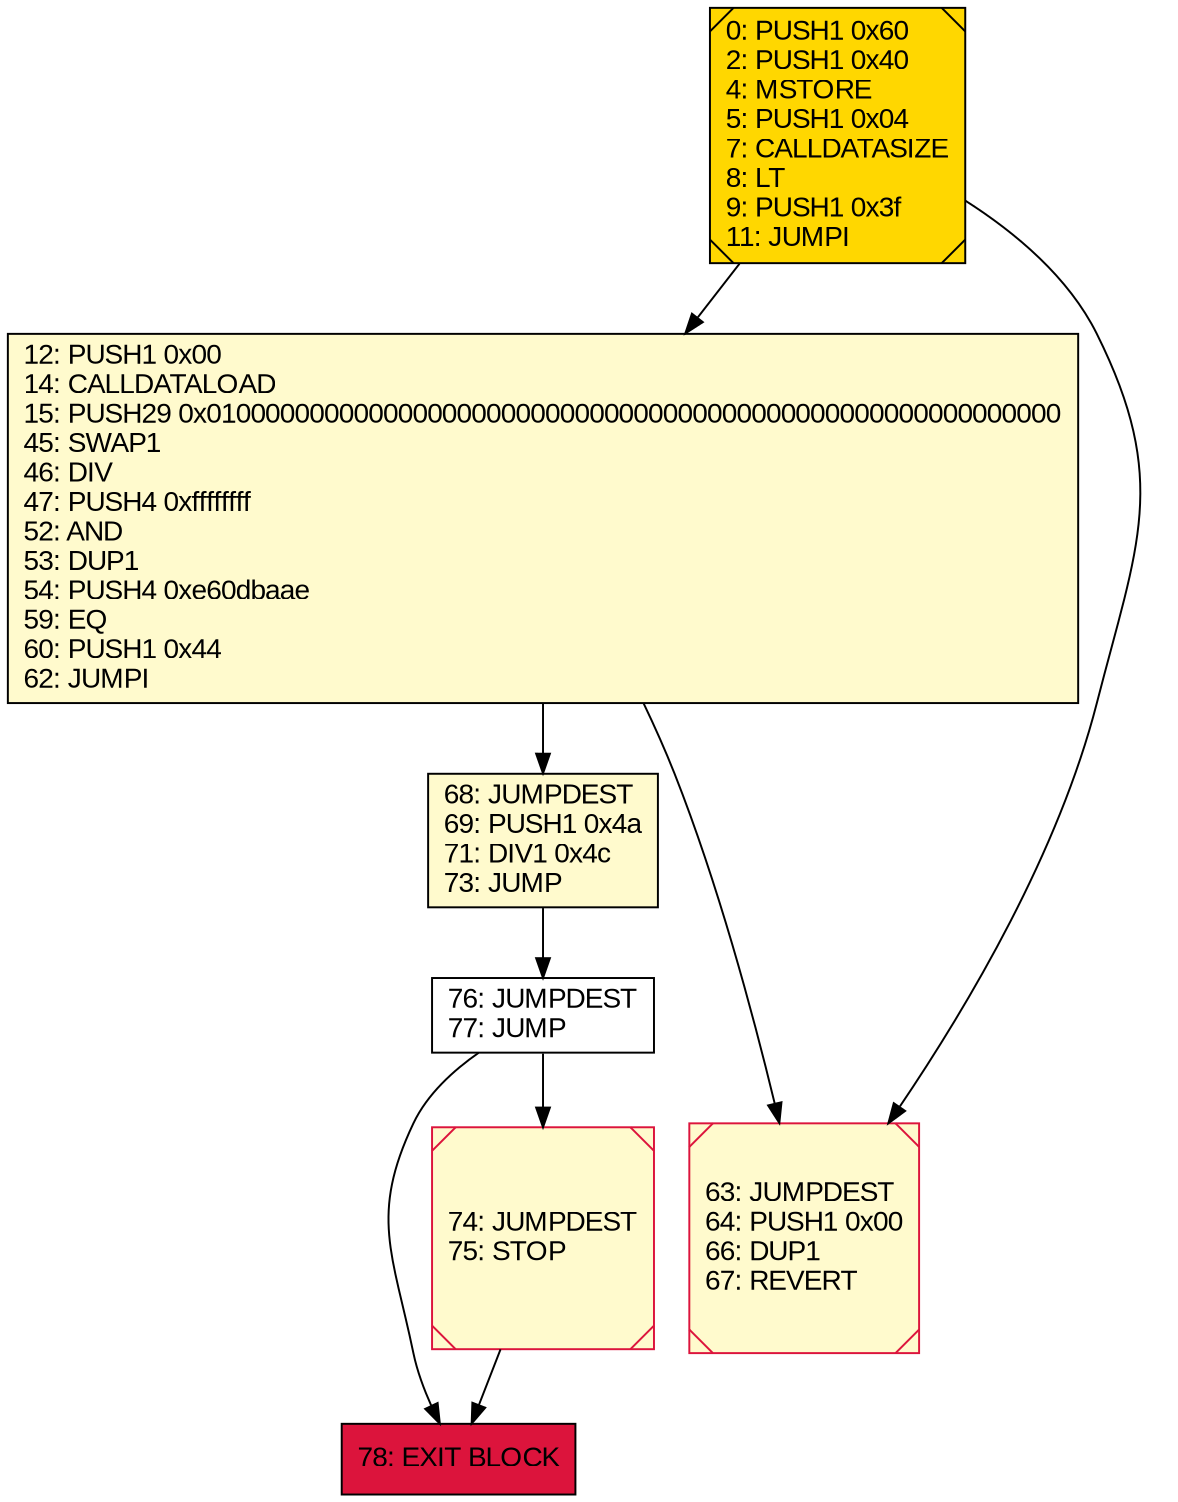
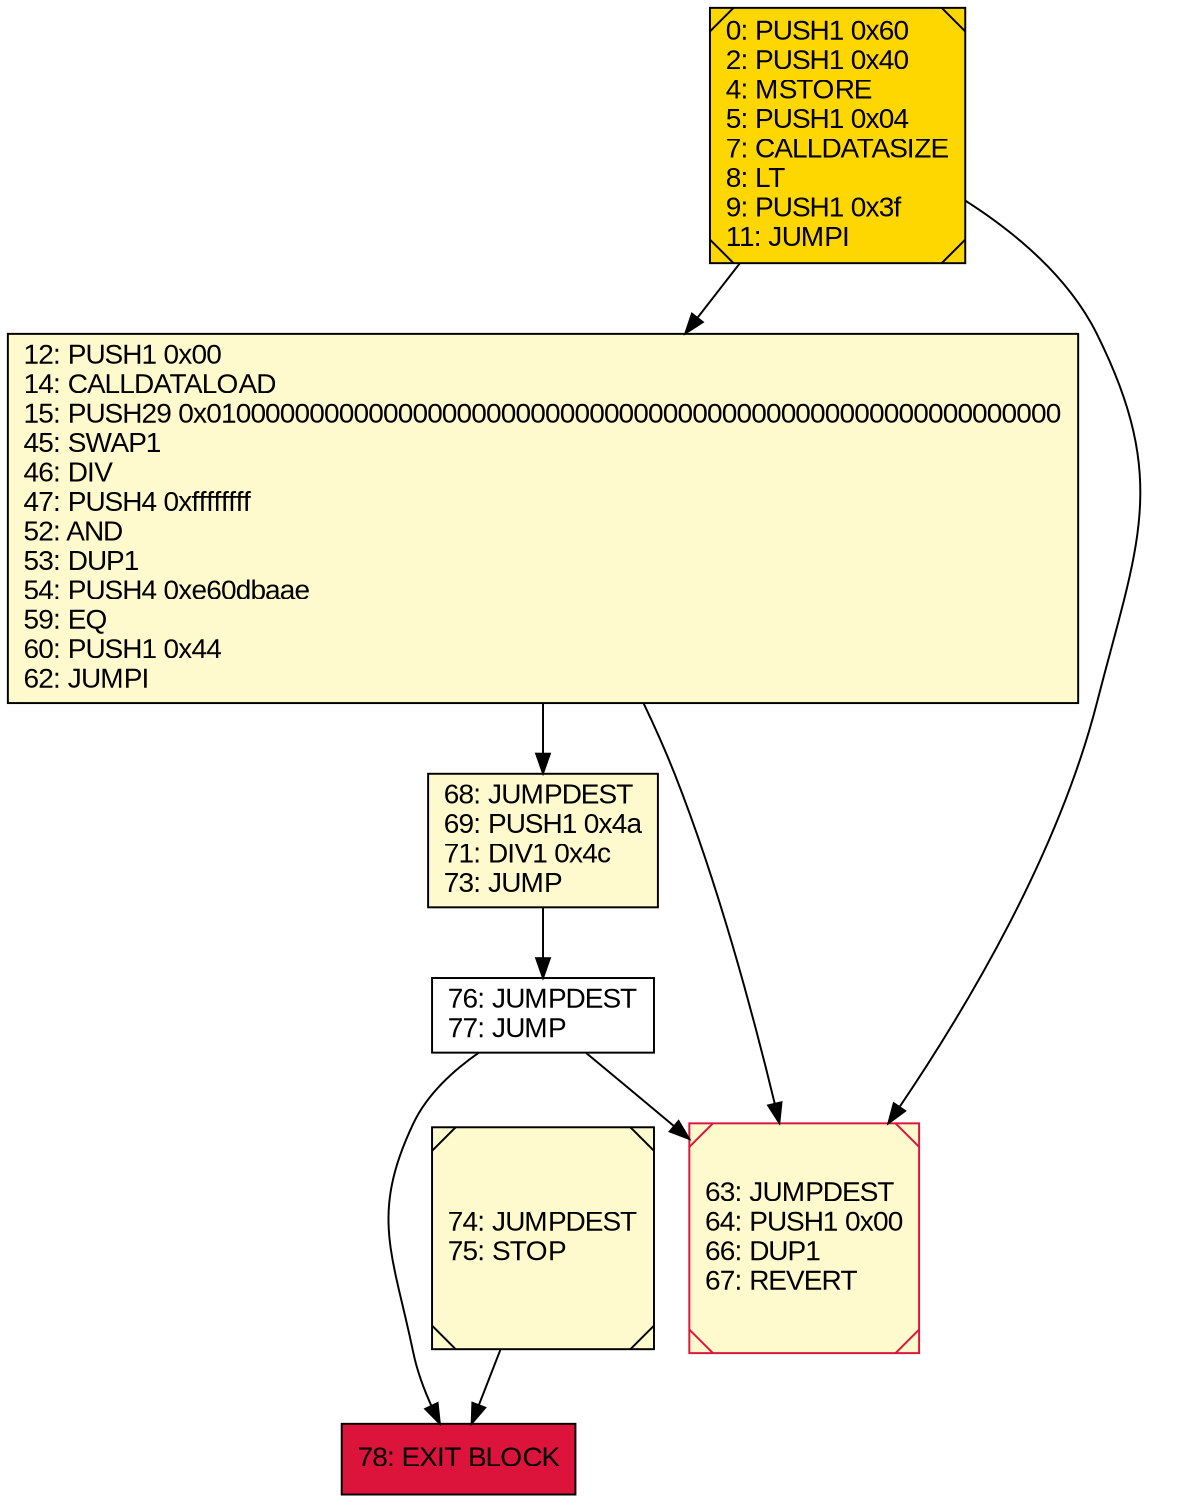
(543, 1080) -> (630, 1090)
(543, 1238) -> (543, 1238)
